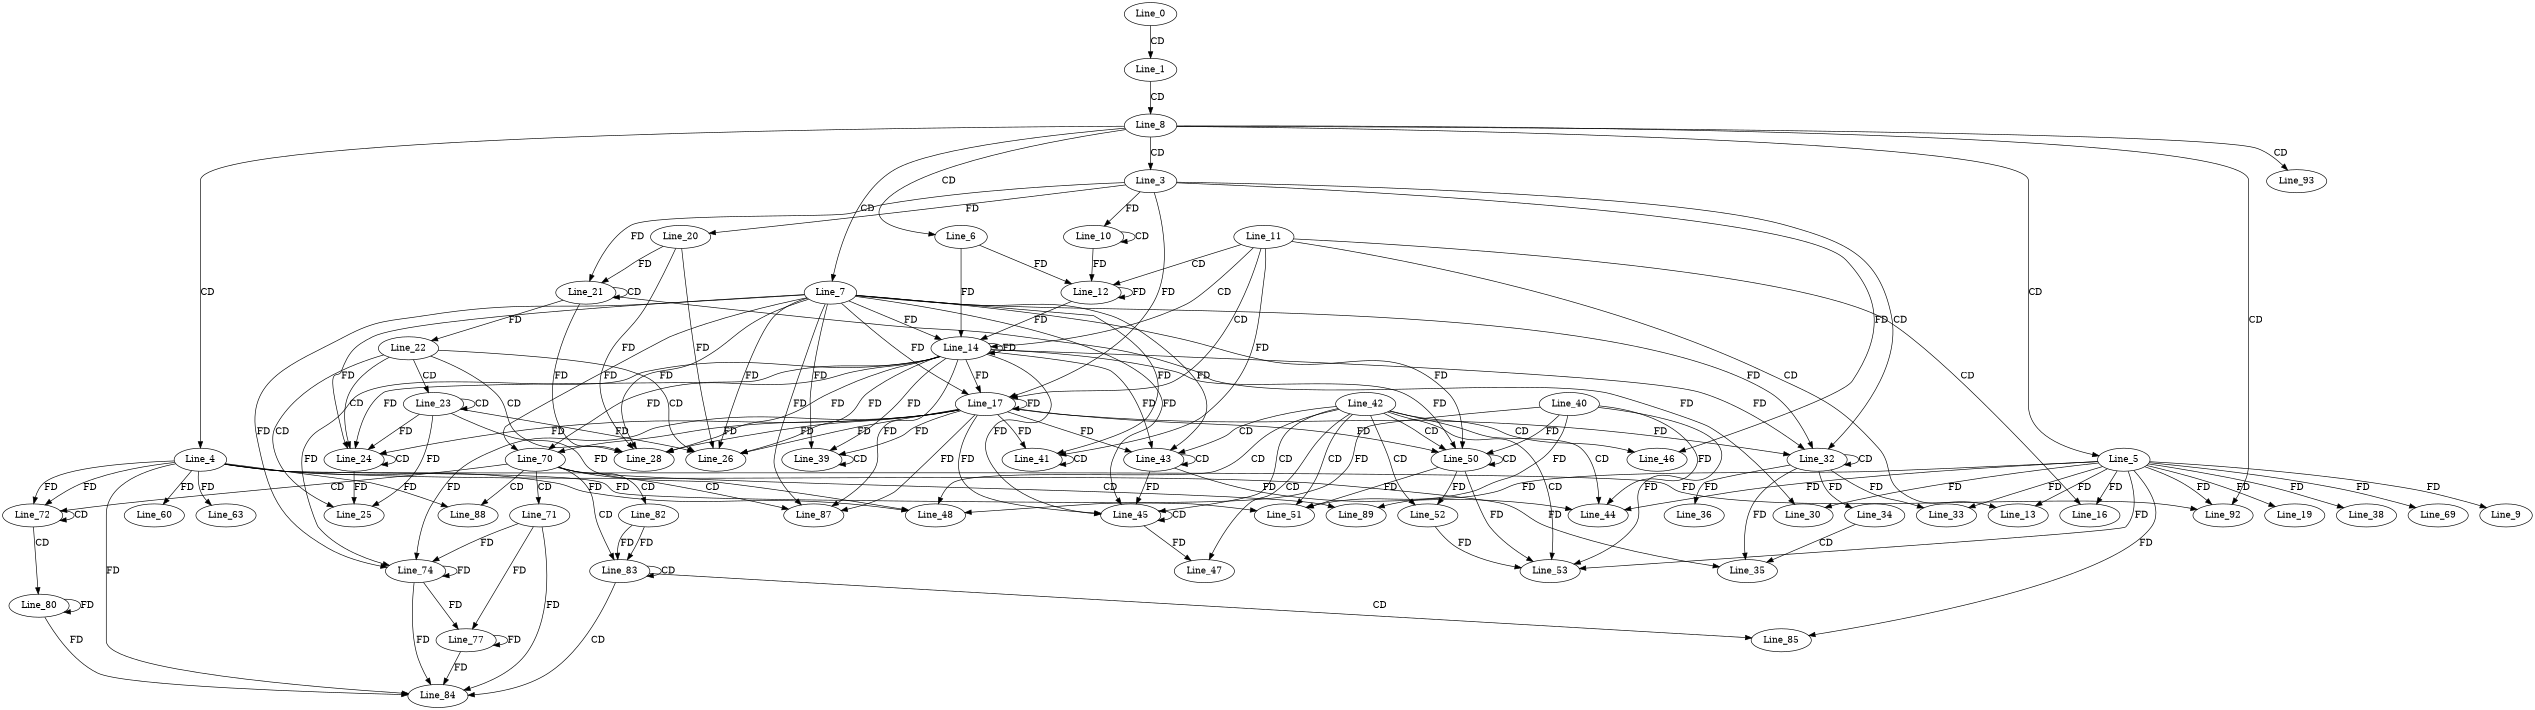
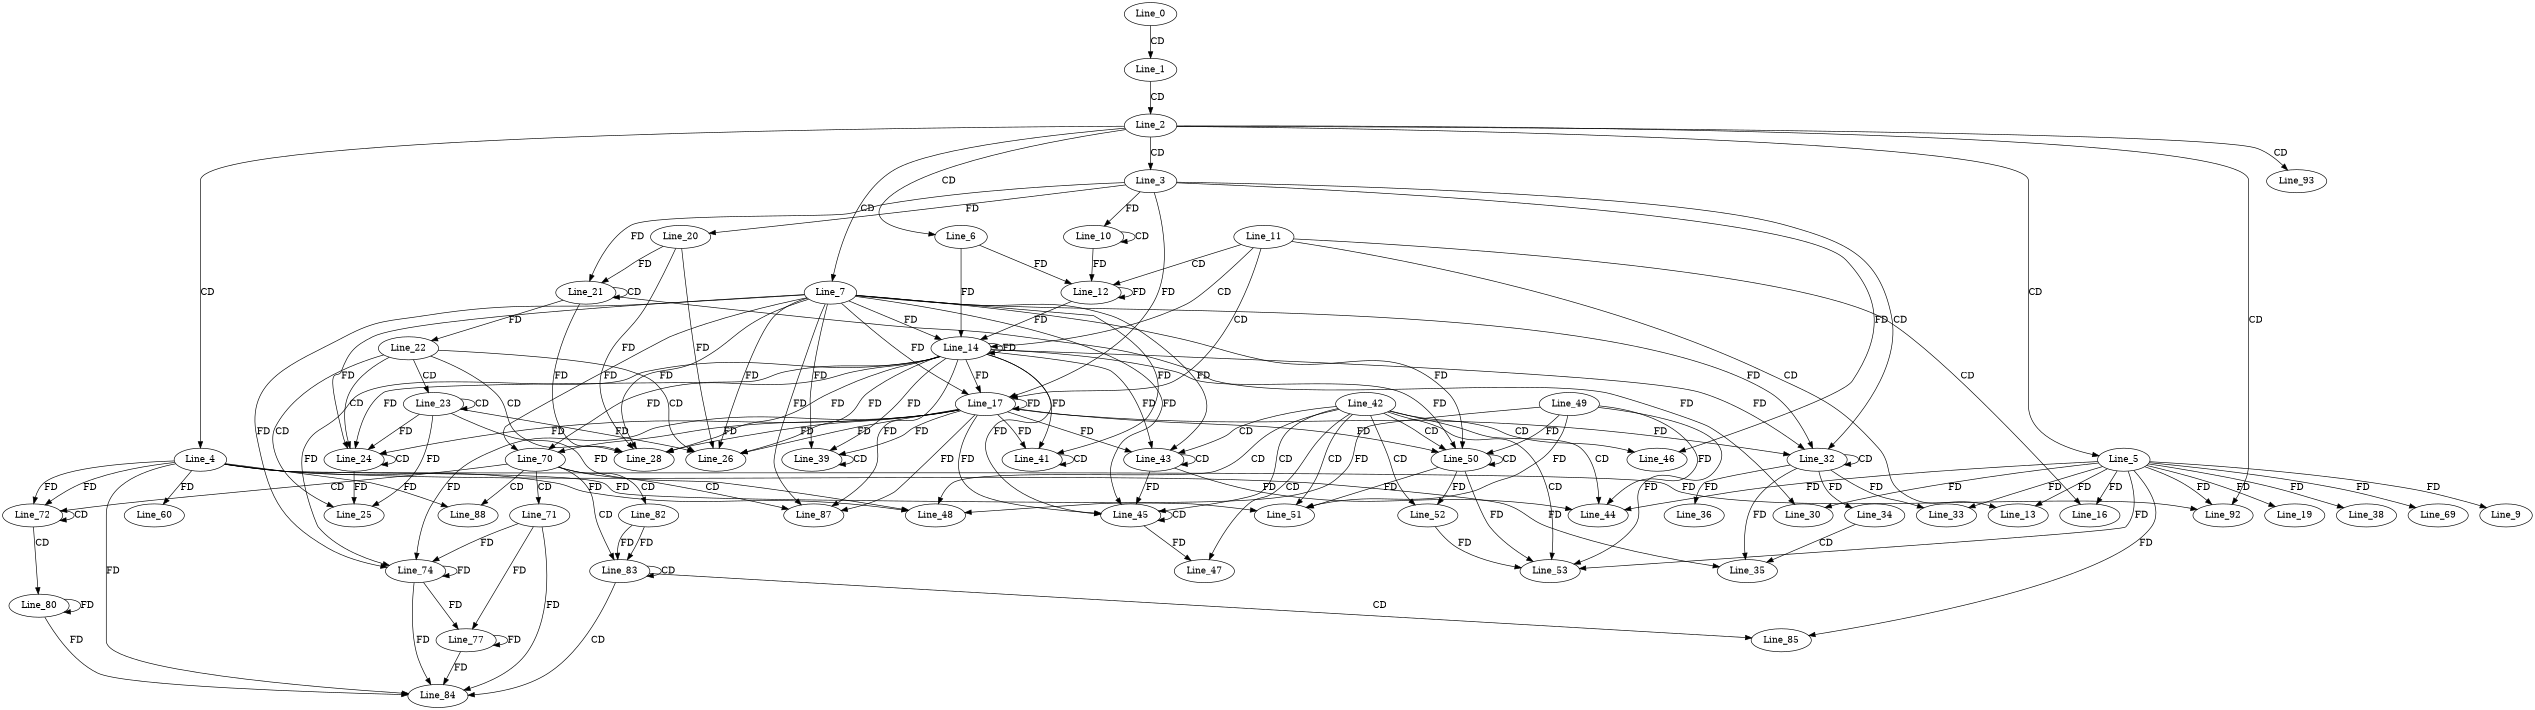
(1151, 125) -> (1151, 125)
(1219, 402) -> (1041, 384)
(1569, 404) -> (1569, 404)
(226, 515) -> none
(1356, 515) -> none
